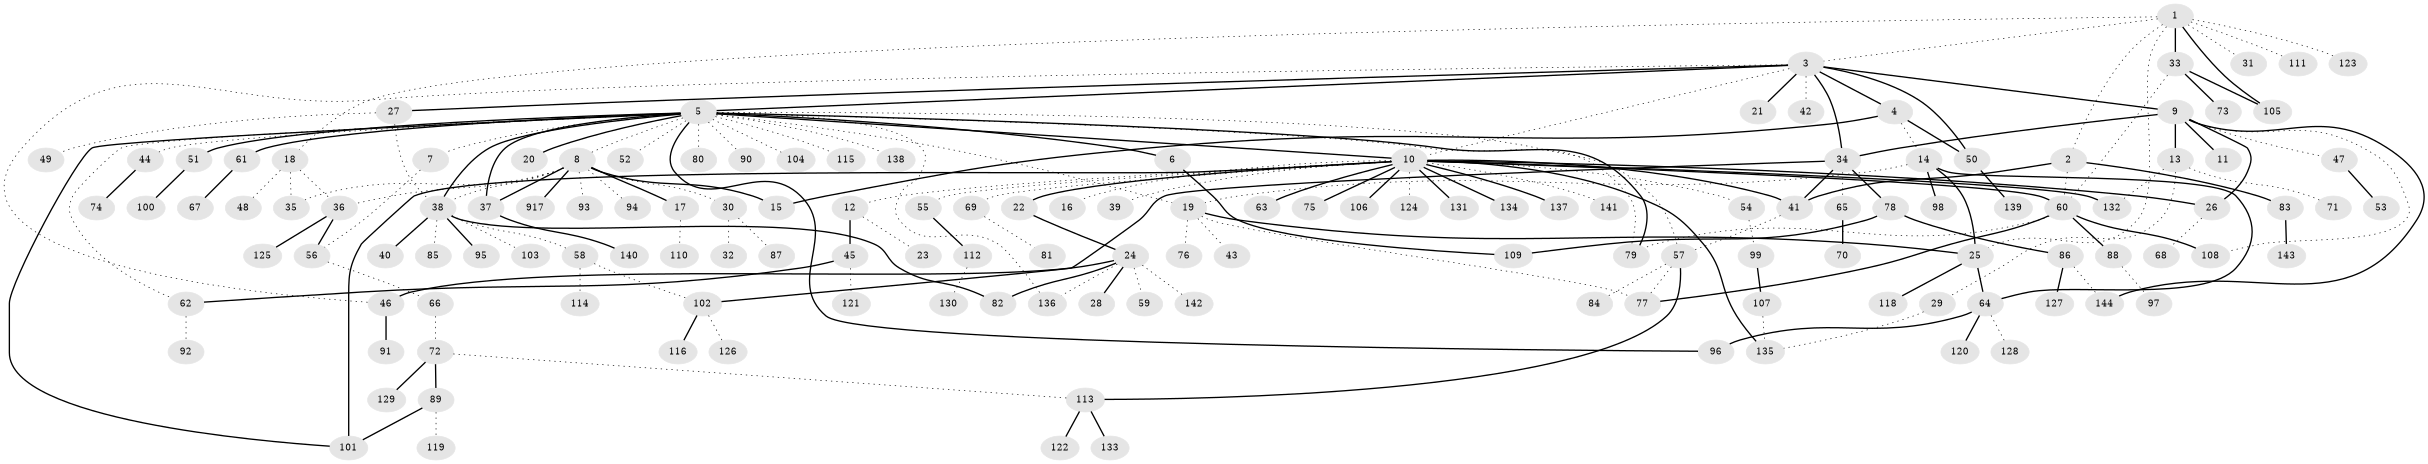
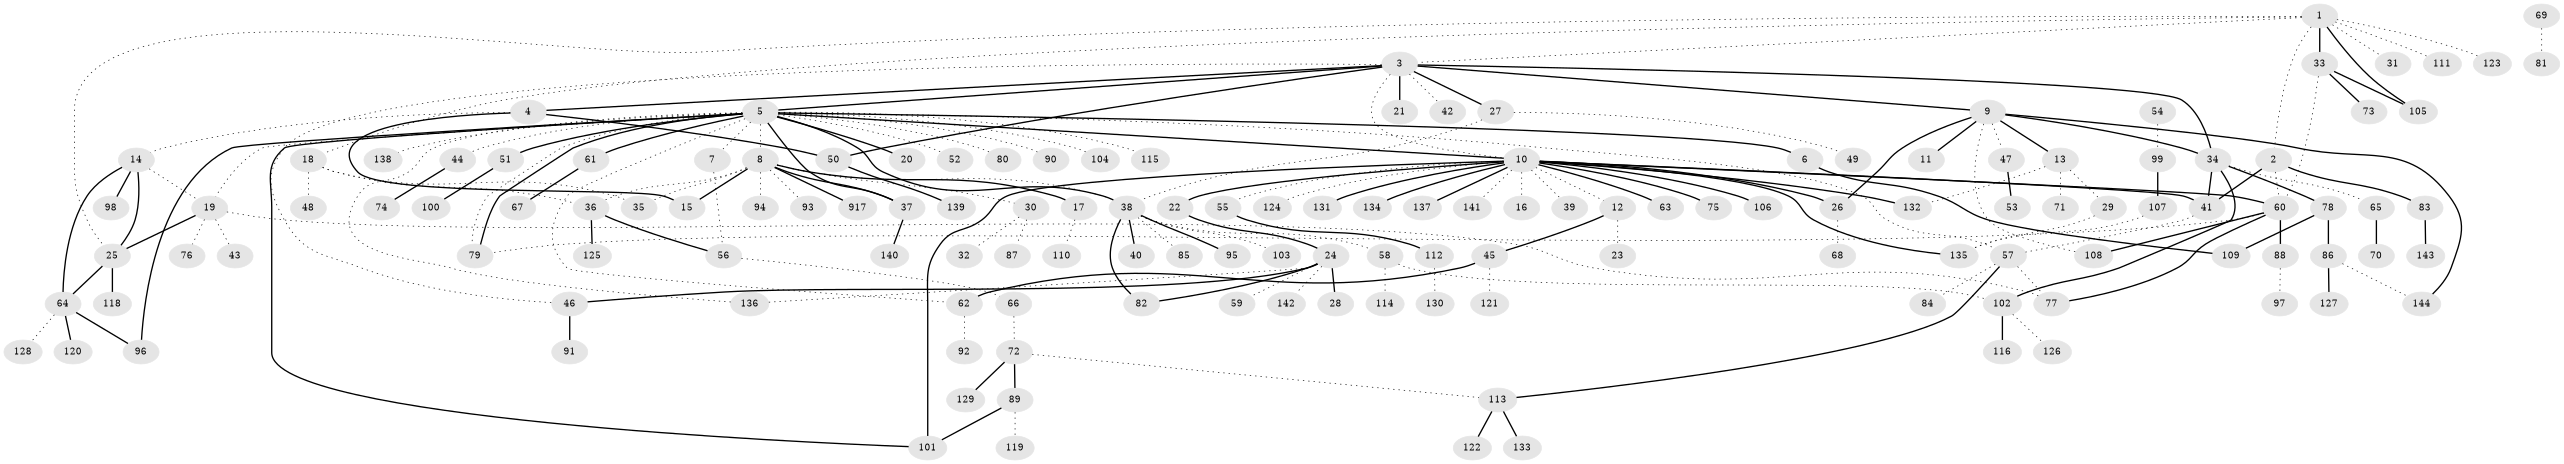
(1188, 176) -> none
(1642, 180) -> none
